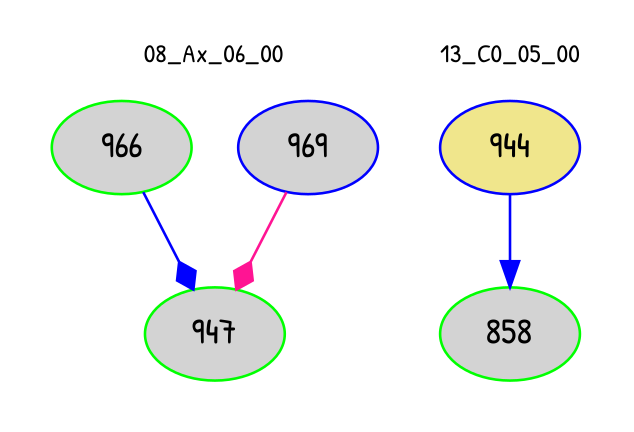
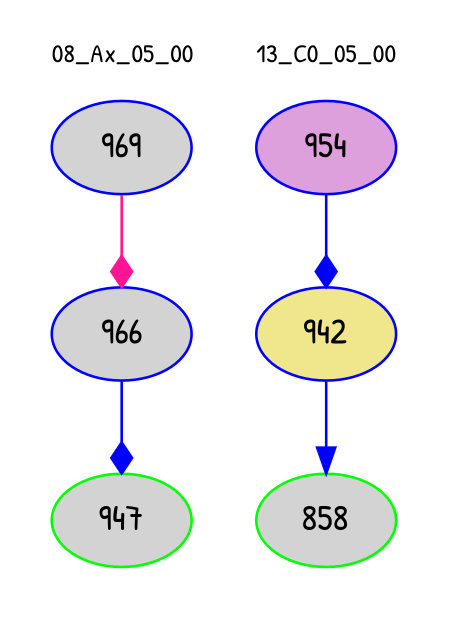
(215, 56) -> (123, 56)
(122, 148) -> (122, 334)
none -> (326, 148)
(510, 148) -> (326, 334)
(269, 227) -> (122, 225)
